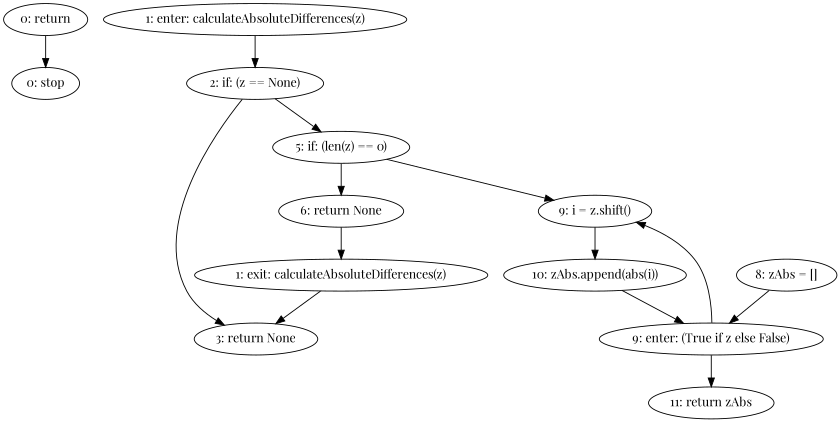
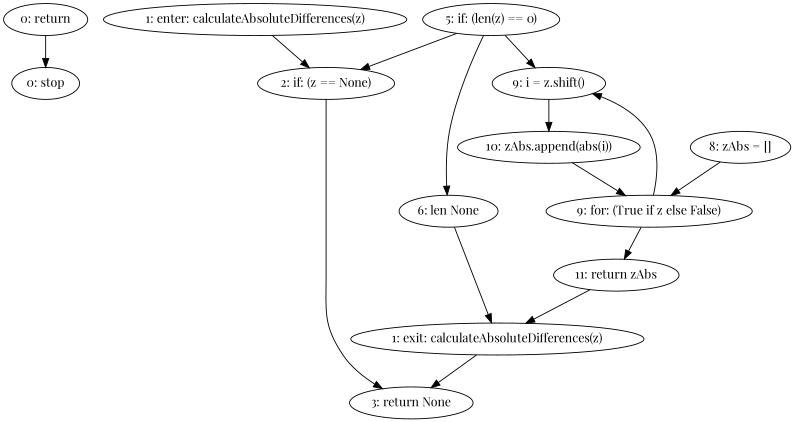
(294, 113) -> (413, 50)
(341, 211) -> (449, 211)
none -> (562, 304)
(711, 339) -> (649, 211)
